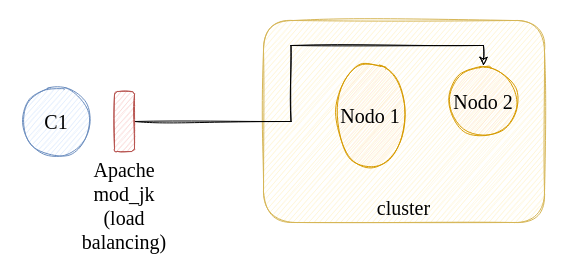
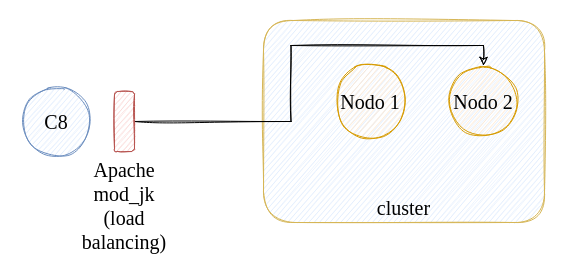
(371, 116) -> (371, 102)
(57, 122) -> (57, 122)
(404, 208) -> (404, 208)
